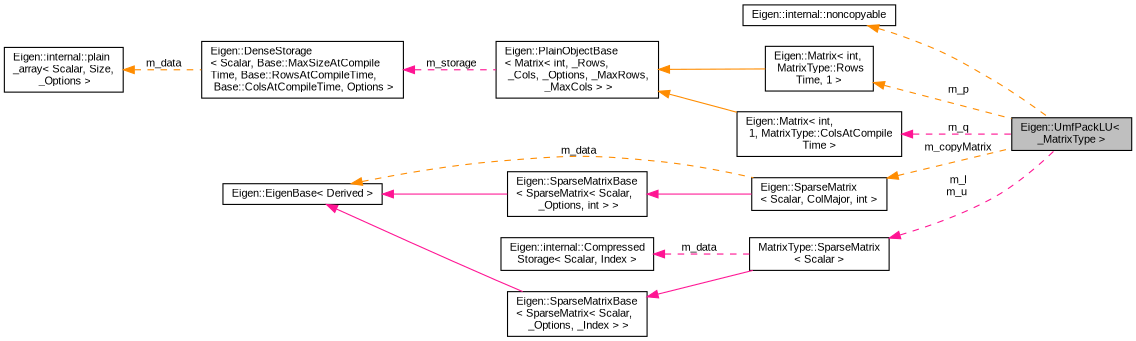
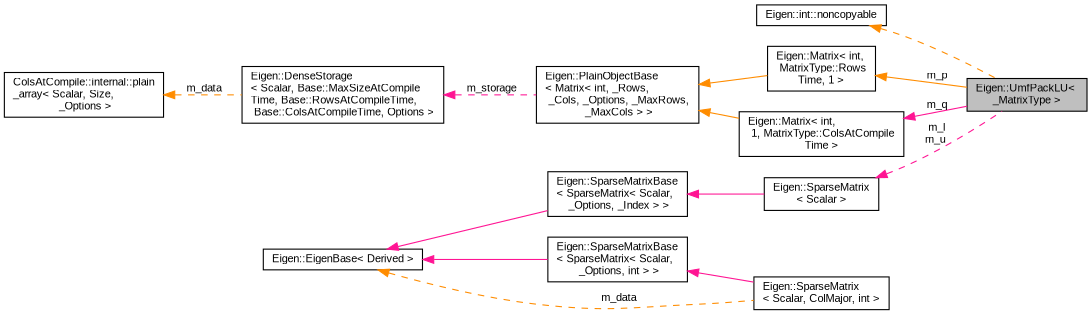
(819, 15) -> (822, 15)
(64, 70) -> (84, 95)
(948, 102) -> (927, 82)
(962, 134) -> (941, 111)
(955, 162) -> none
(577, 254) -> none
(819, 254) -> (822, 194)
